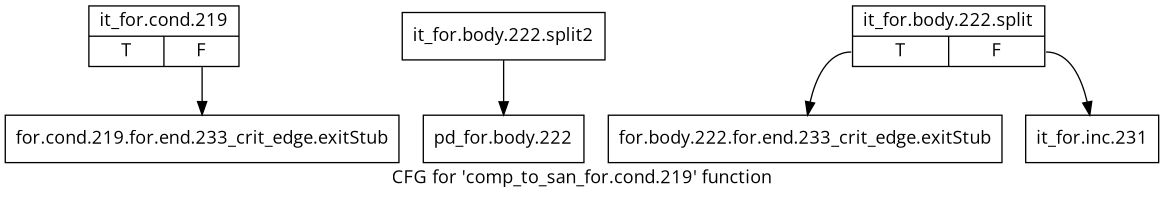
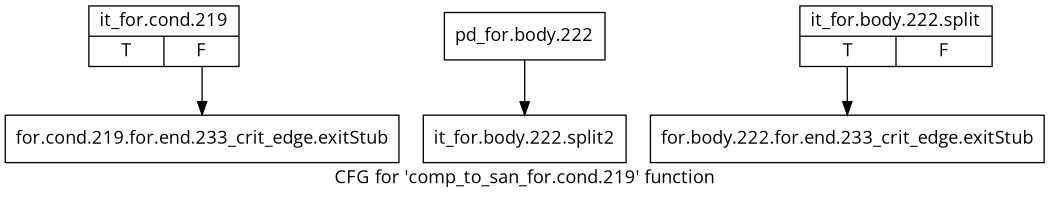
(504, 81) -> (525, 81)
(1092, 139) -> none
